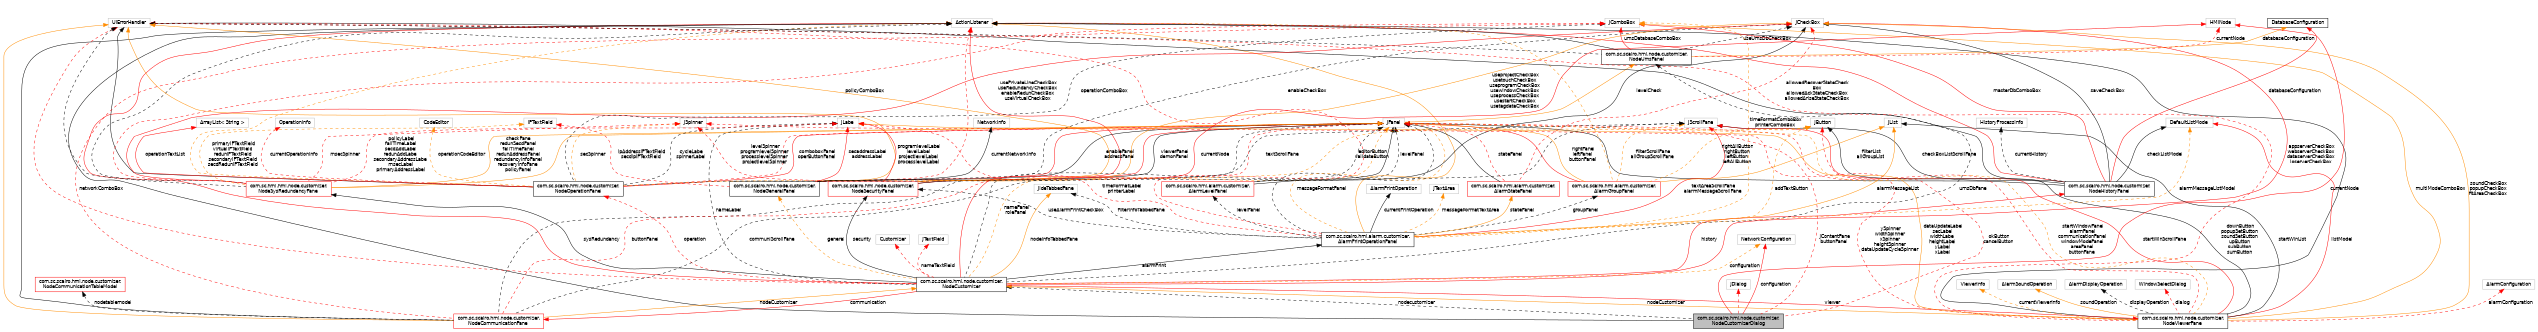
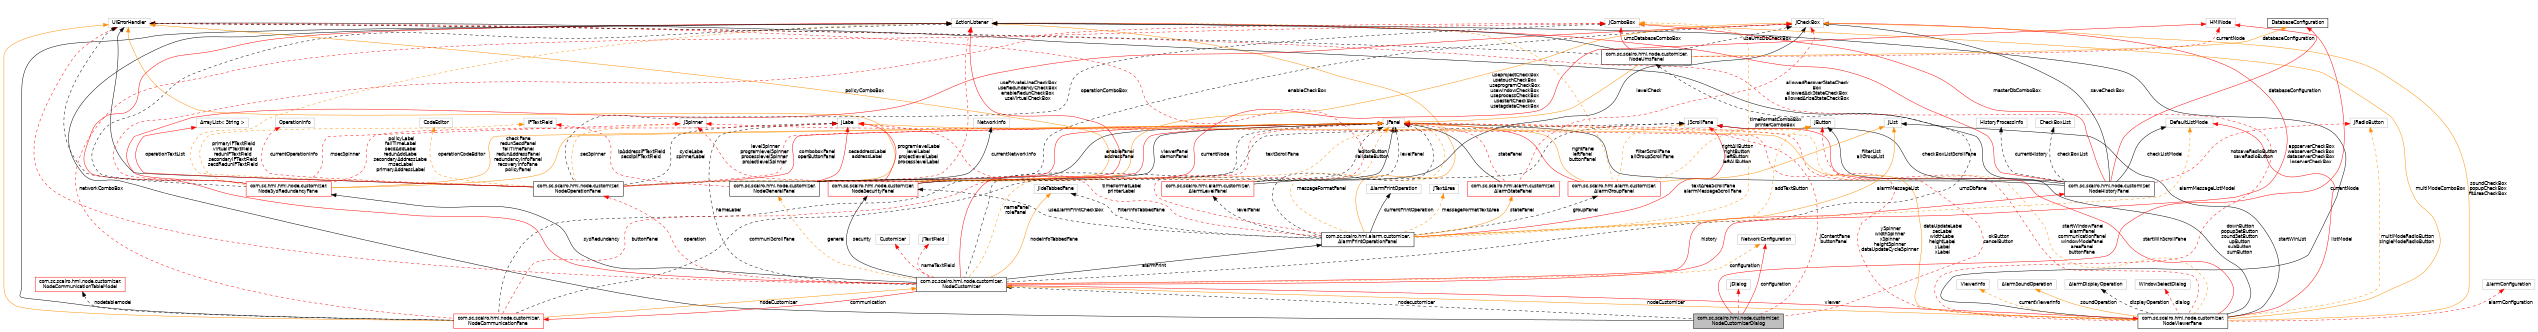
(1535, 114) -> (1531, 116)
none -> (2055, 123)
none -> (2369, 123)
